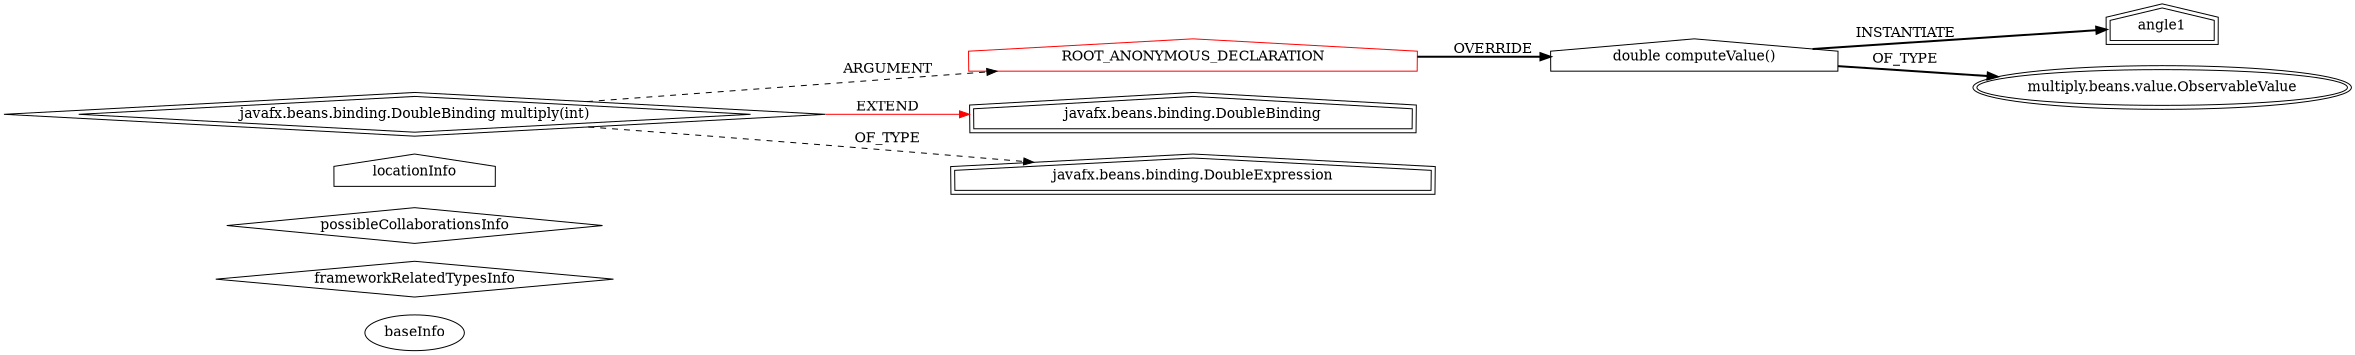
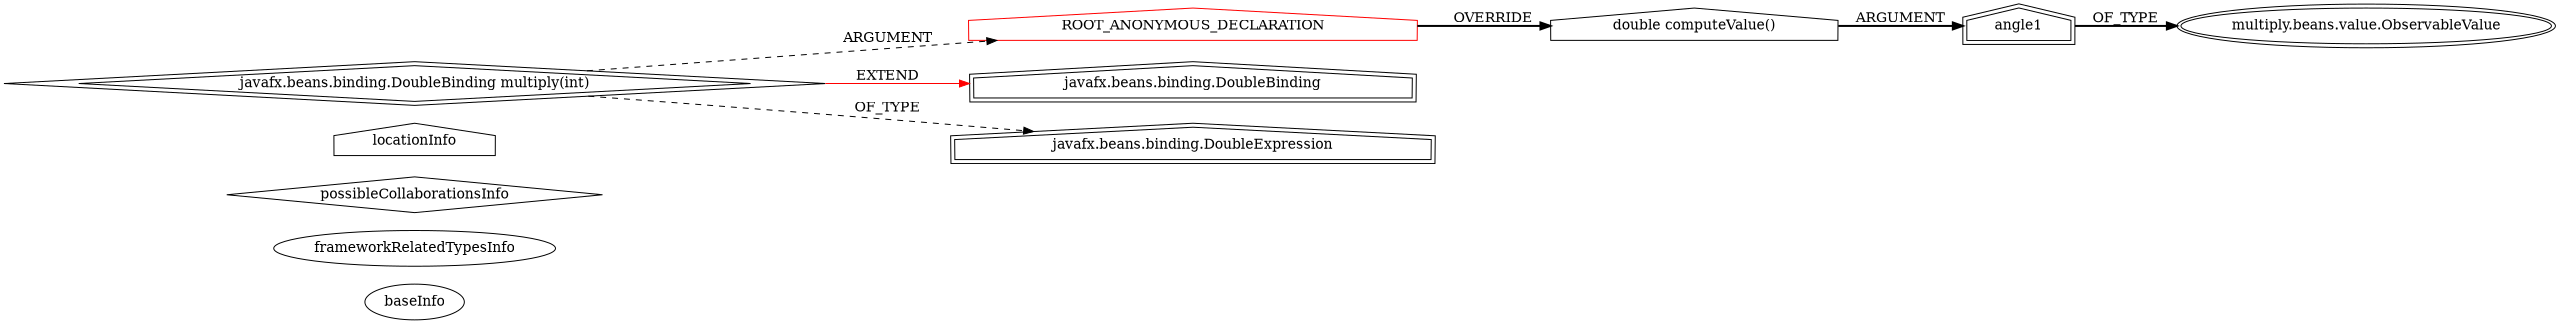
(1905, 33) -> (1901, 18)
(1913, 71) -> (2121, 26)
(415, 279) -> (415, 248)
